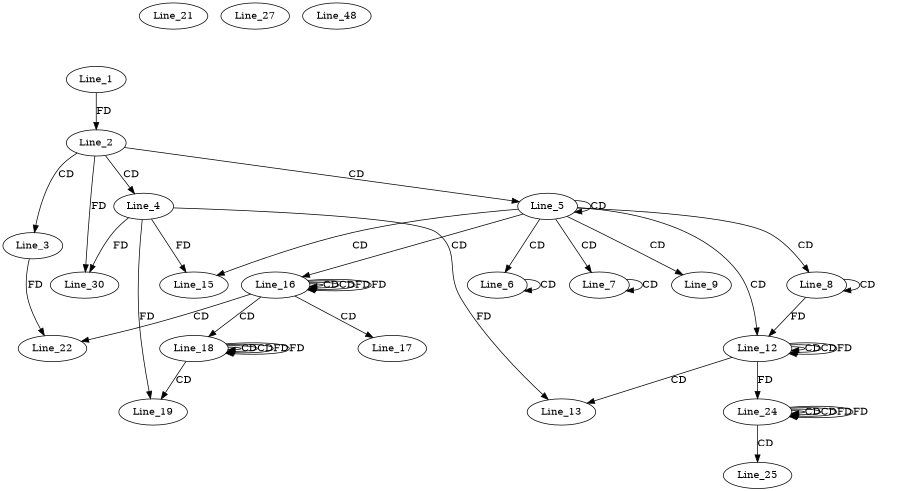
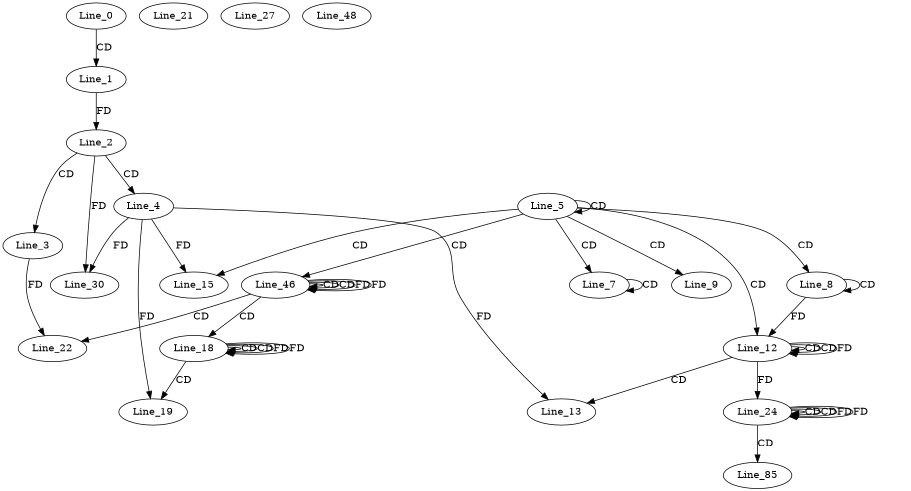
none -> (96, 16)
(318, 174) -> none
(276, 285) -> (276, 285)
(497, 285) -> none
(392, 349) -> none
(758, 475) -> (758, 475)
